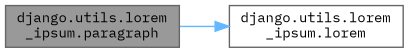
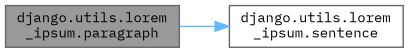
(316, 26) -> (316, 26)
